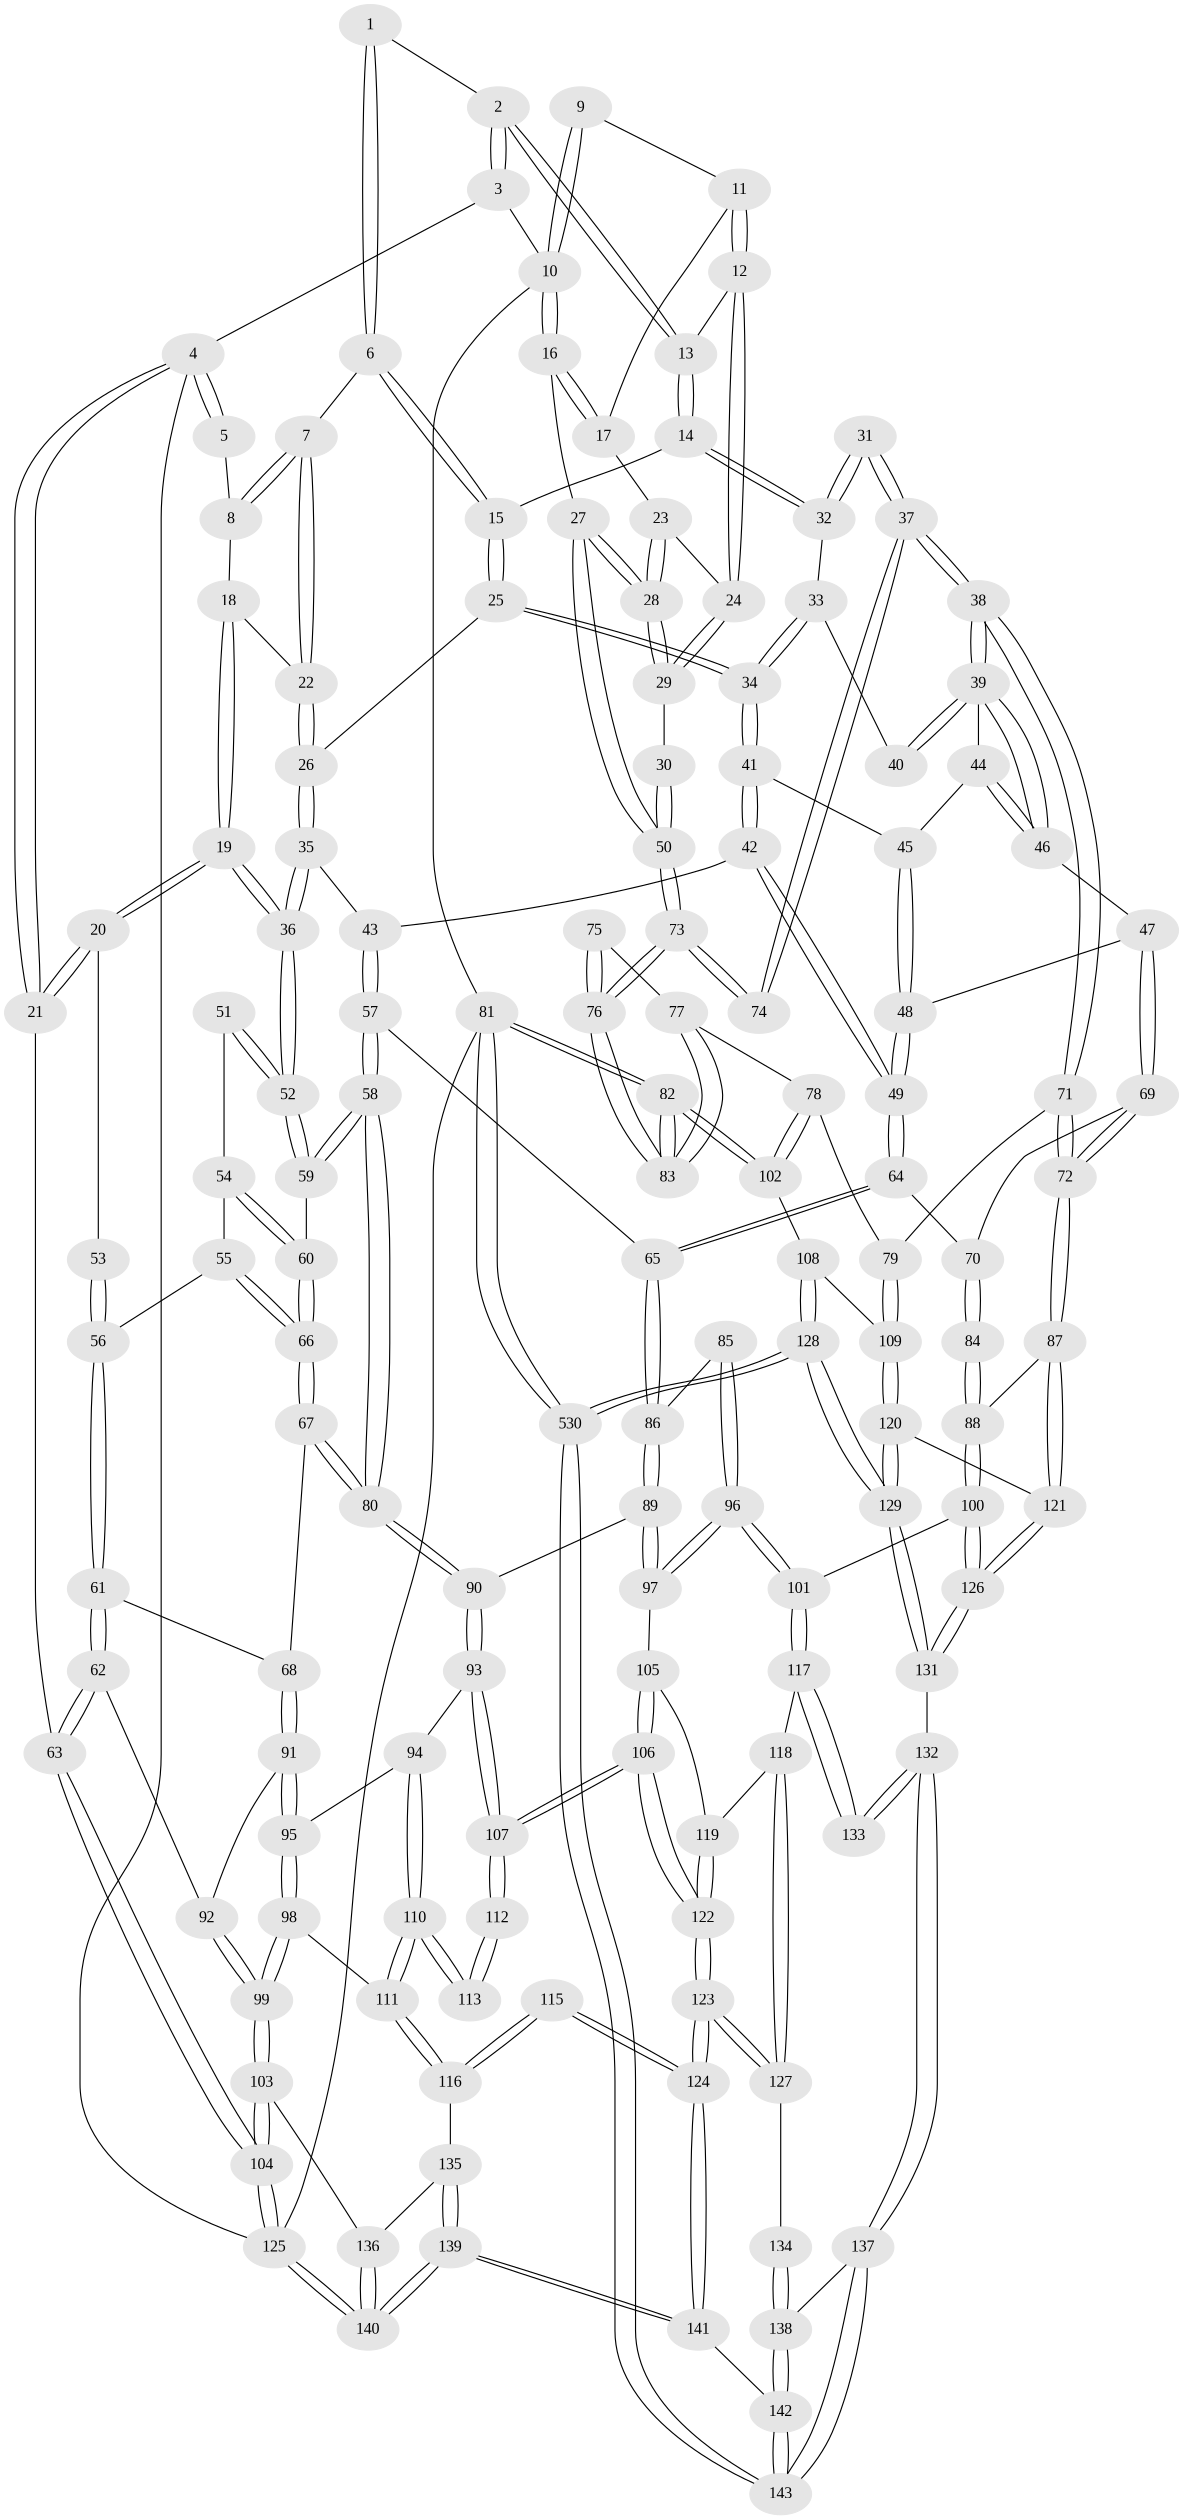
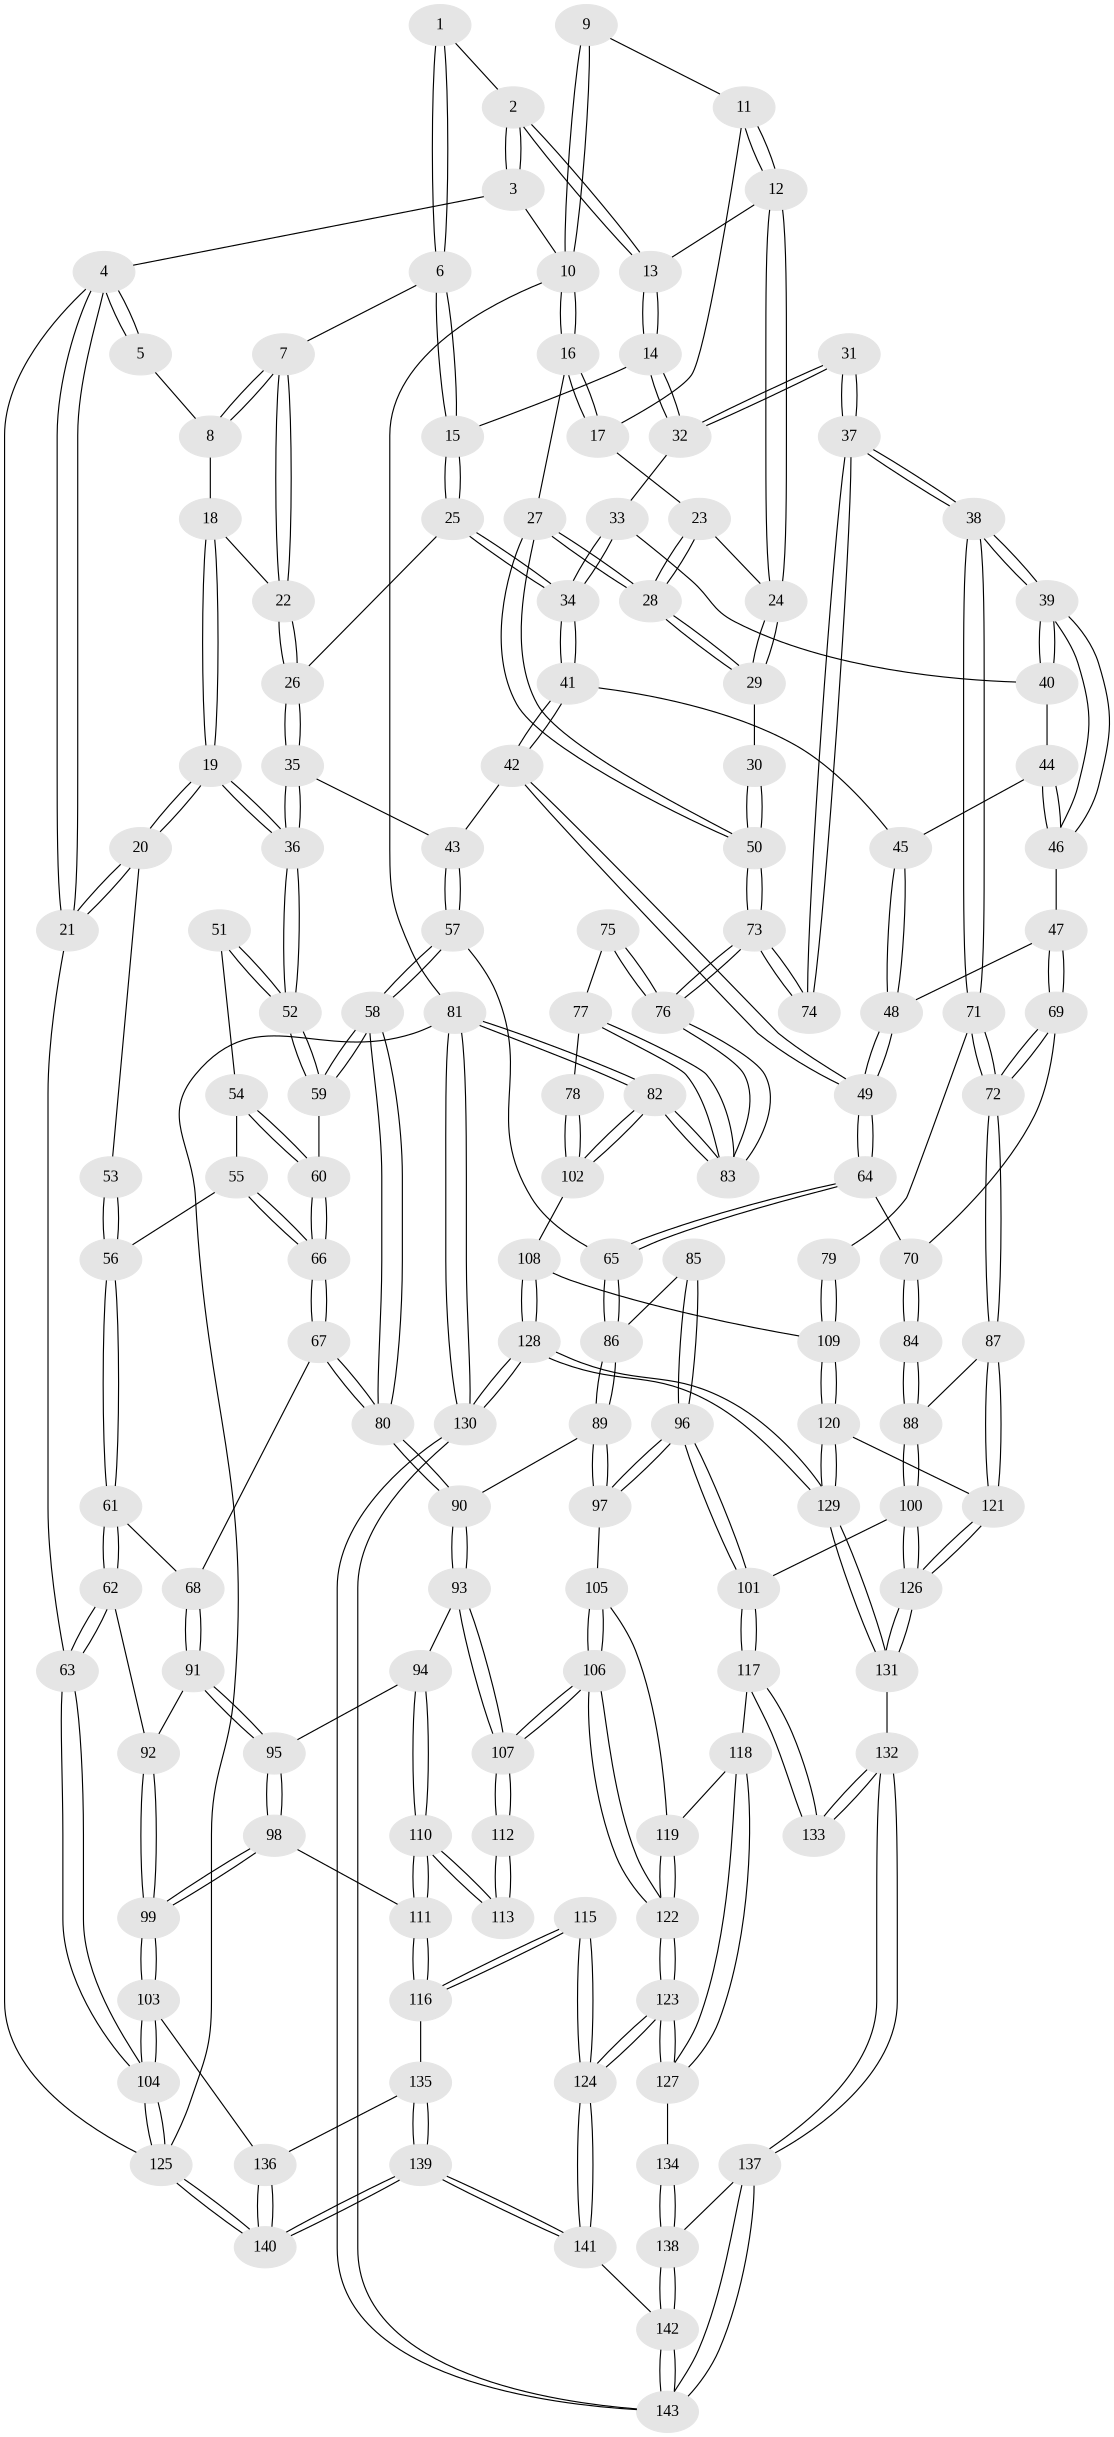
(978, 725) -> (1047, 725)
(846, 1179) -> none
(570, 1424) -> (465, 1424)
